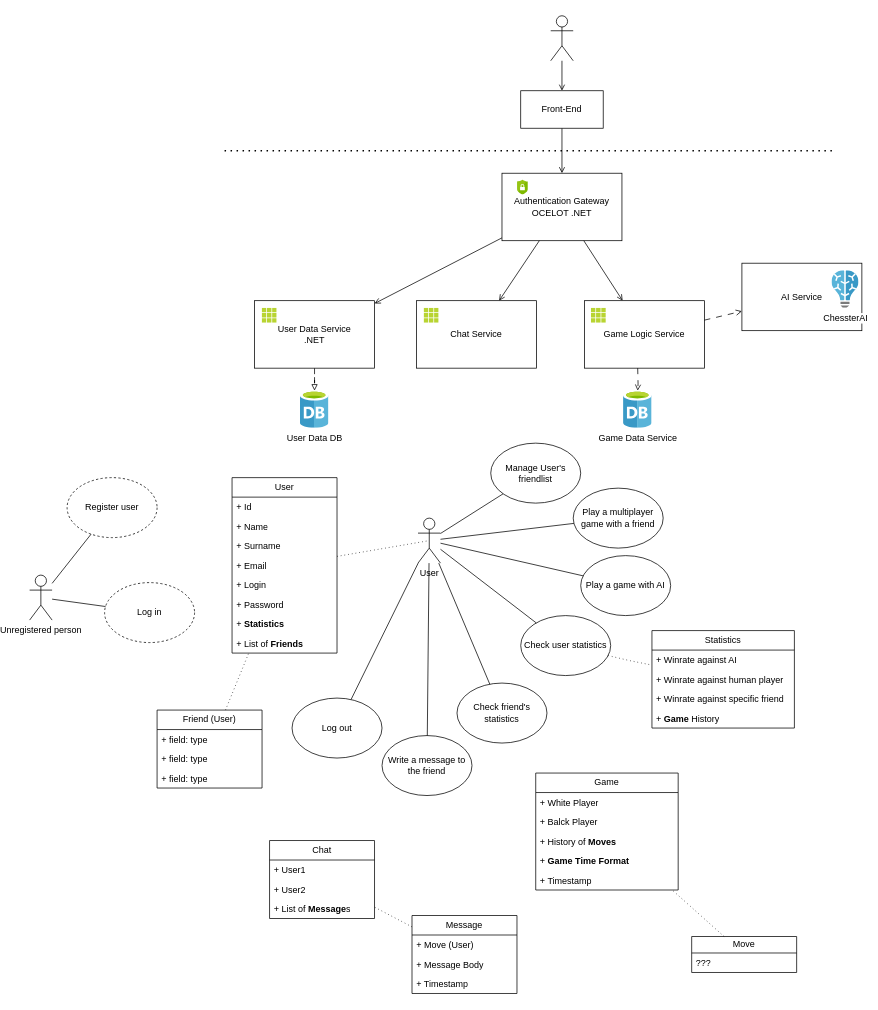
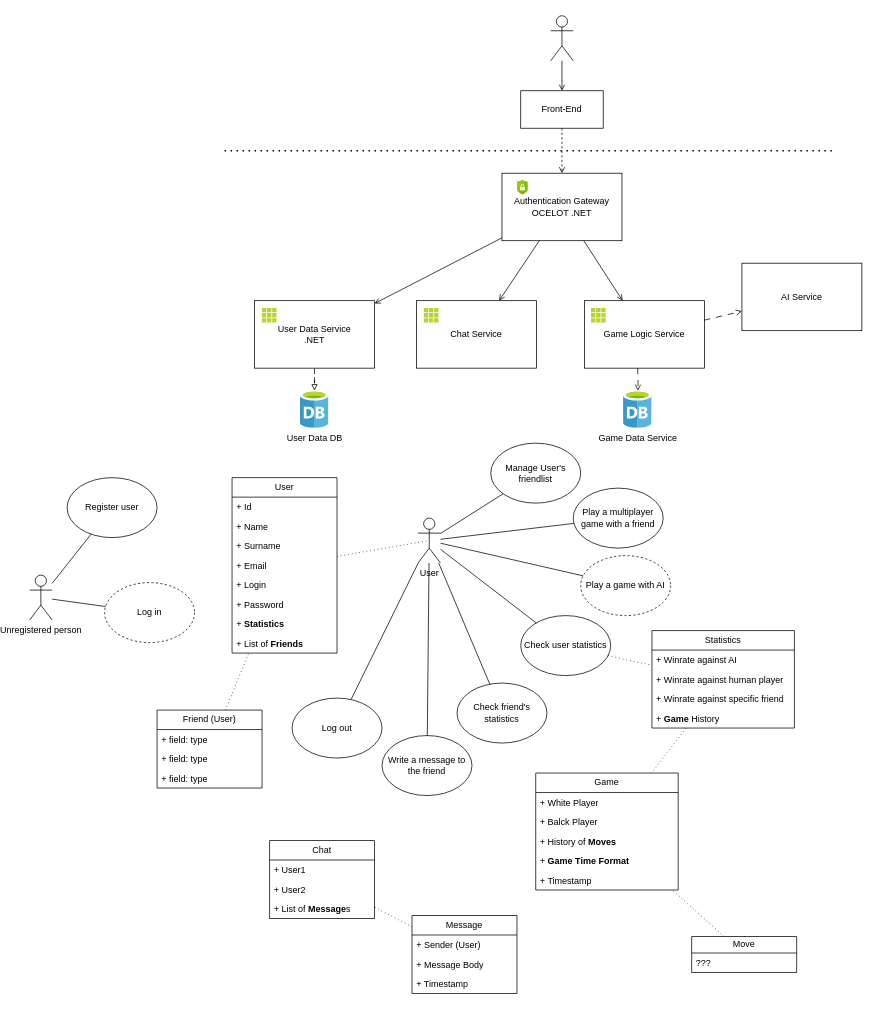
(562, 148) -> (562, 148)
(846, 289) -> none
(112, 507) -> (112, 507)
(626, 585) -> (626, 585)
none -> (670, 749)
(447, 946) -> (452, 946)
